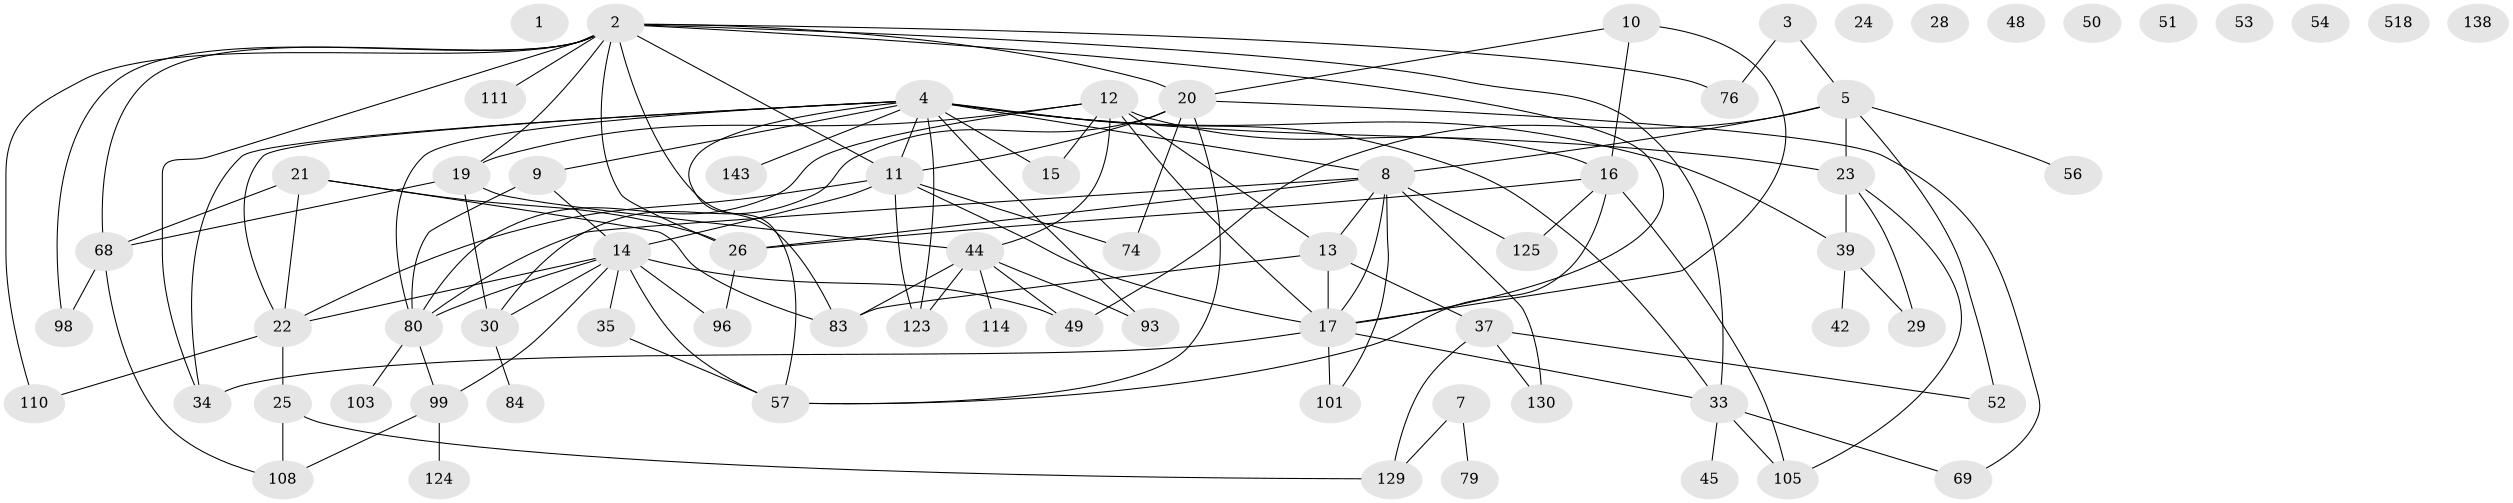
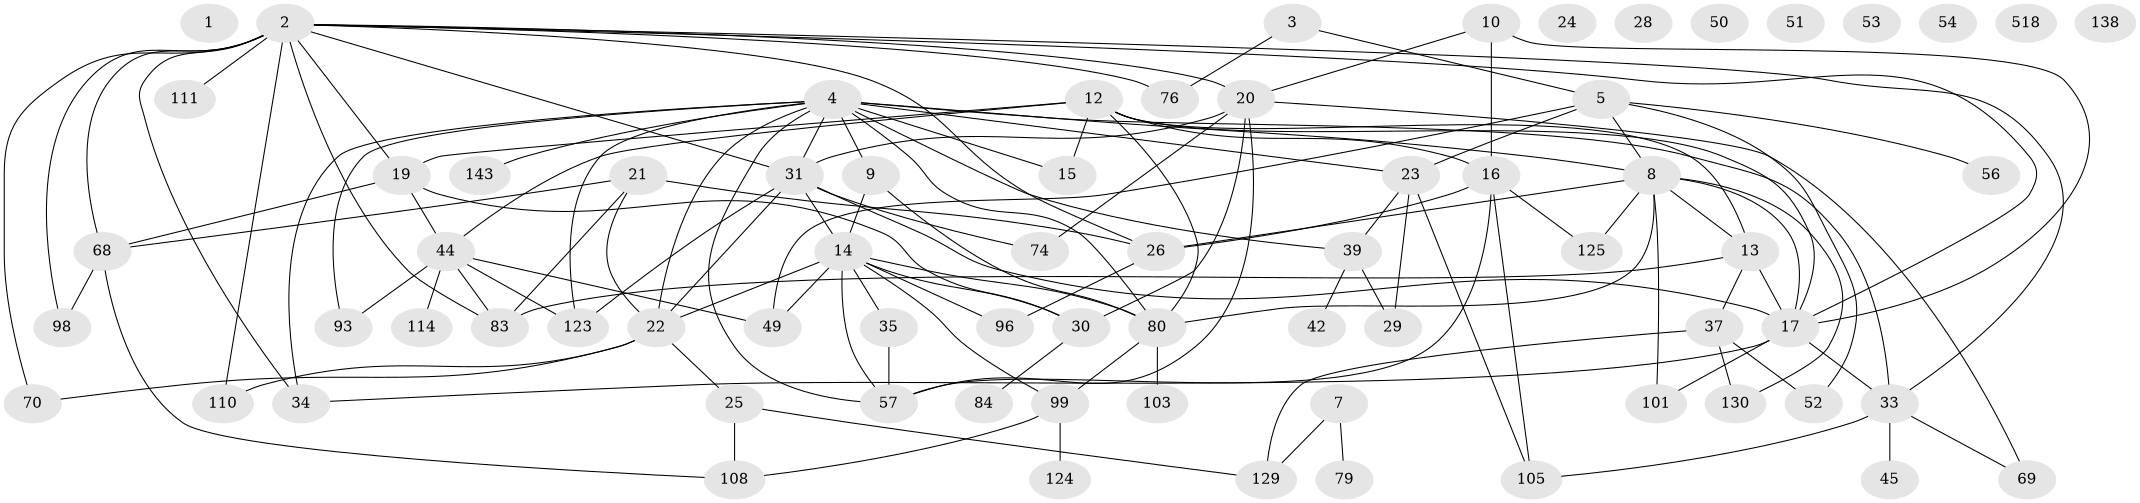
(2016, 23) -> none
(895, 175) -> (795, 175)
none -> (33, 404)
